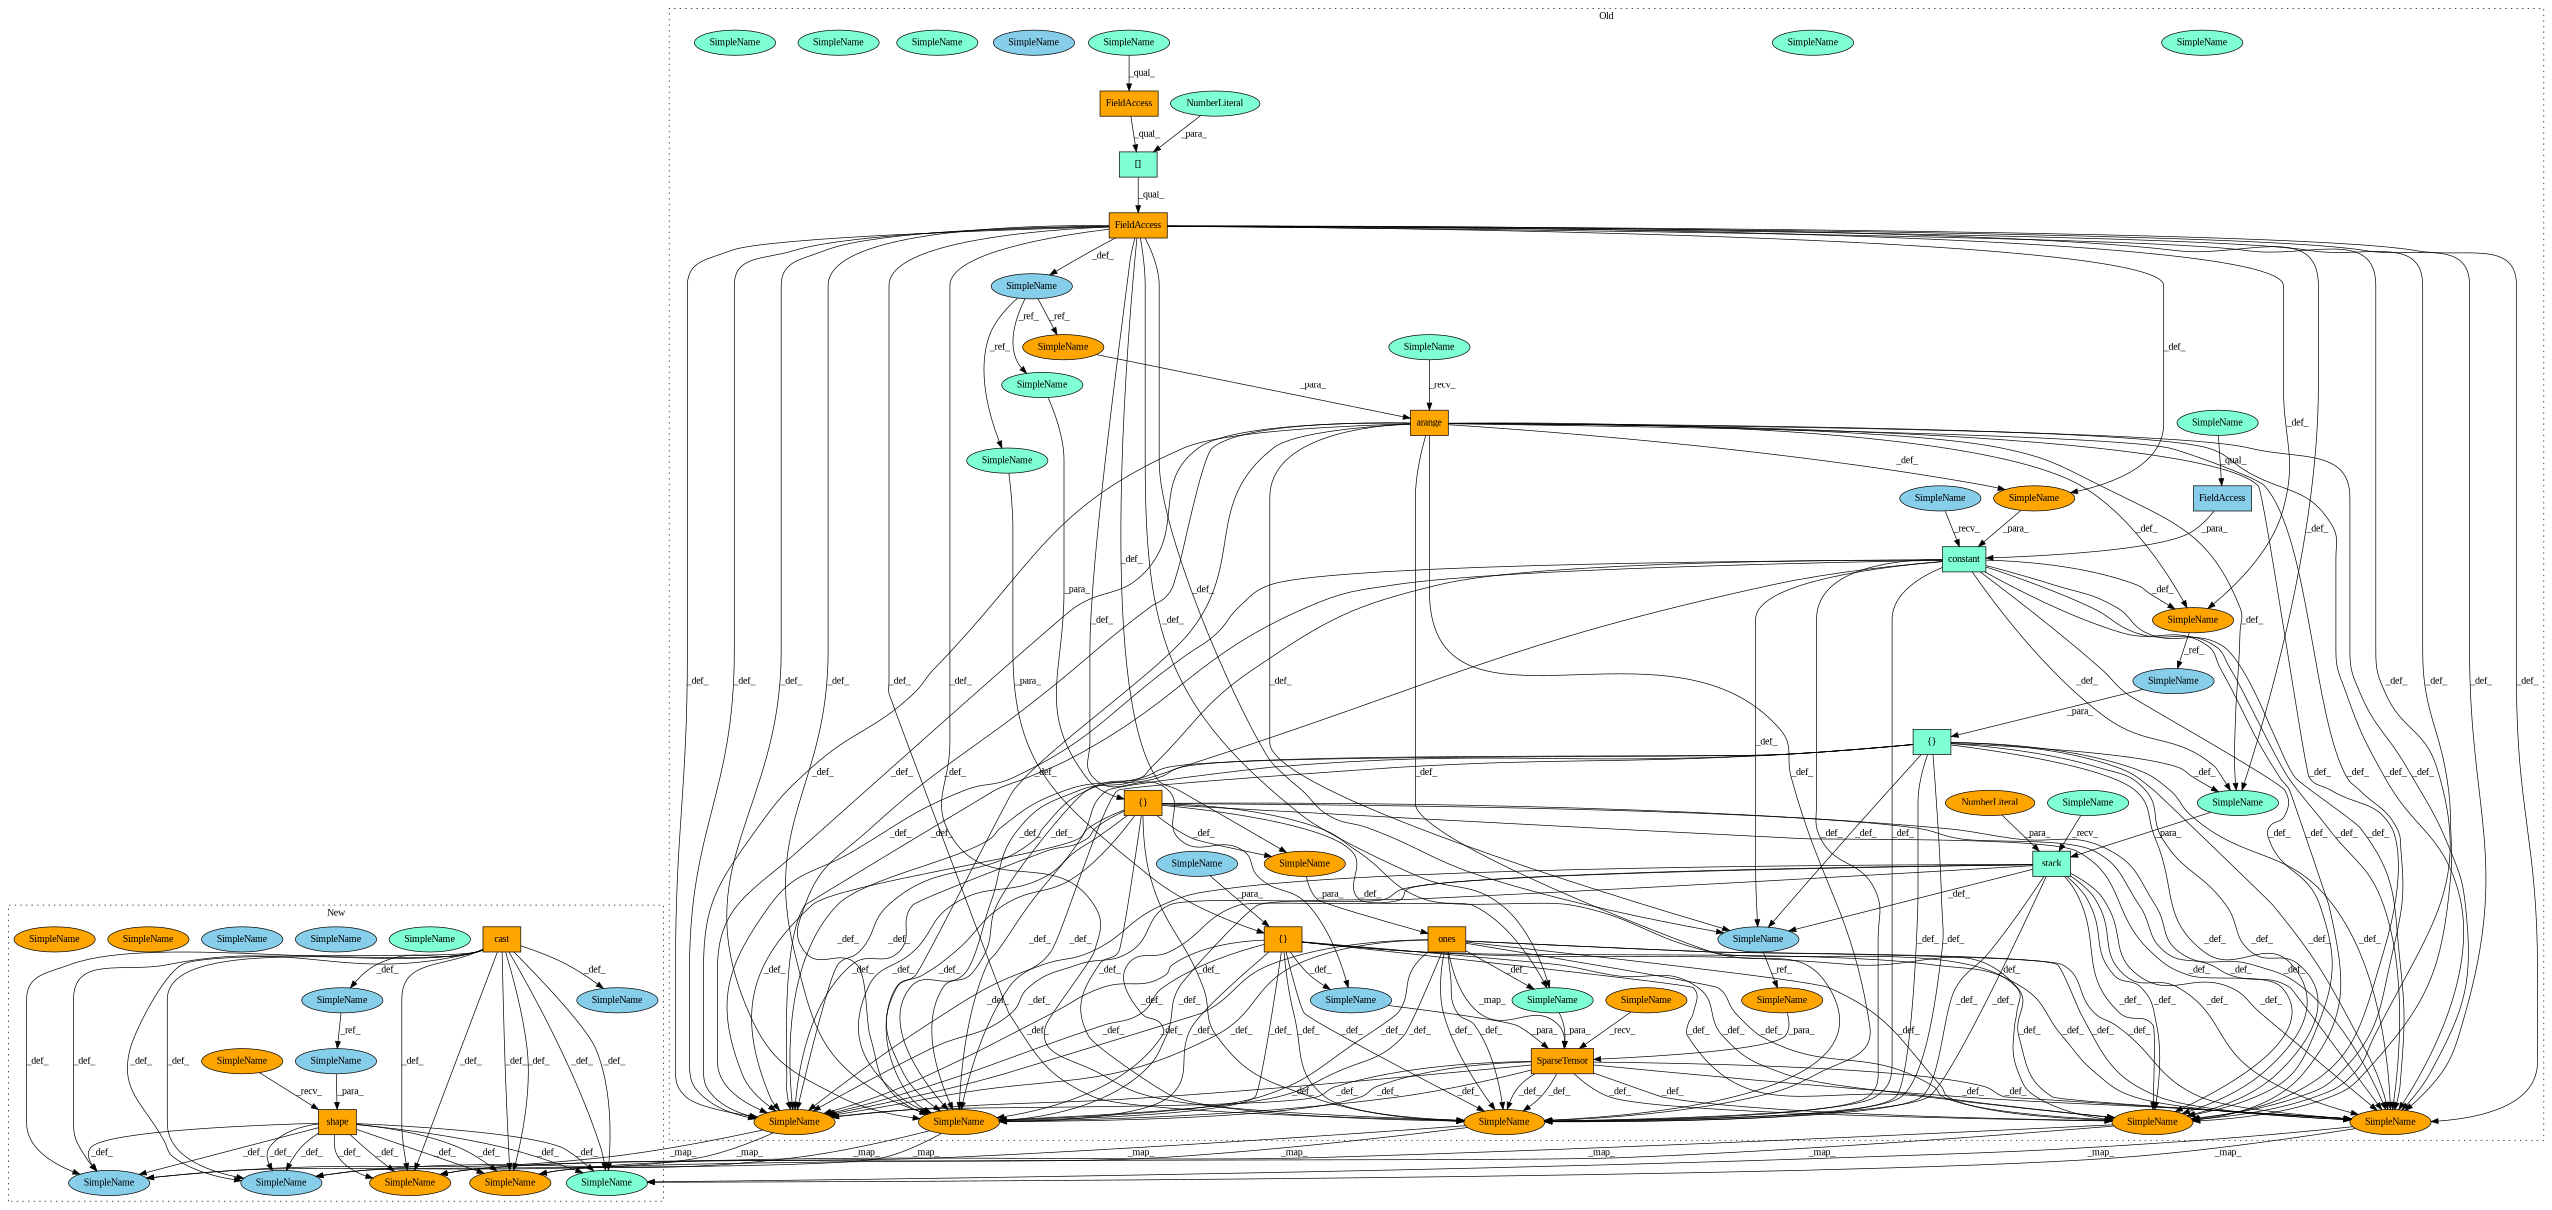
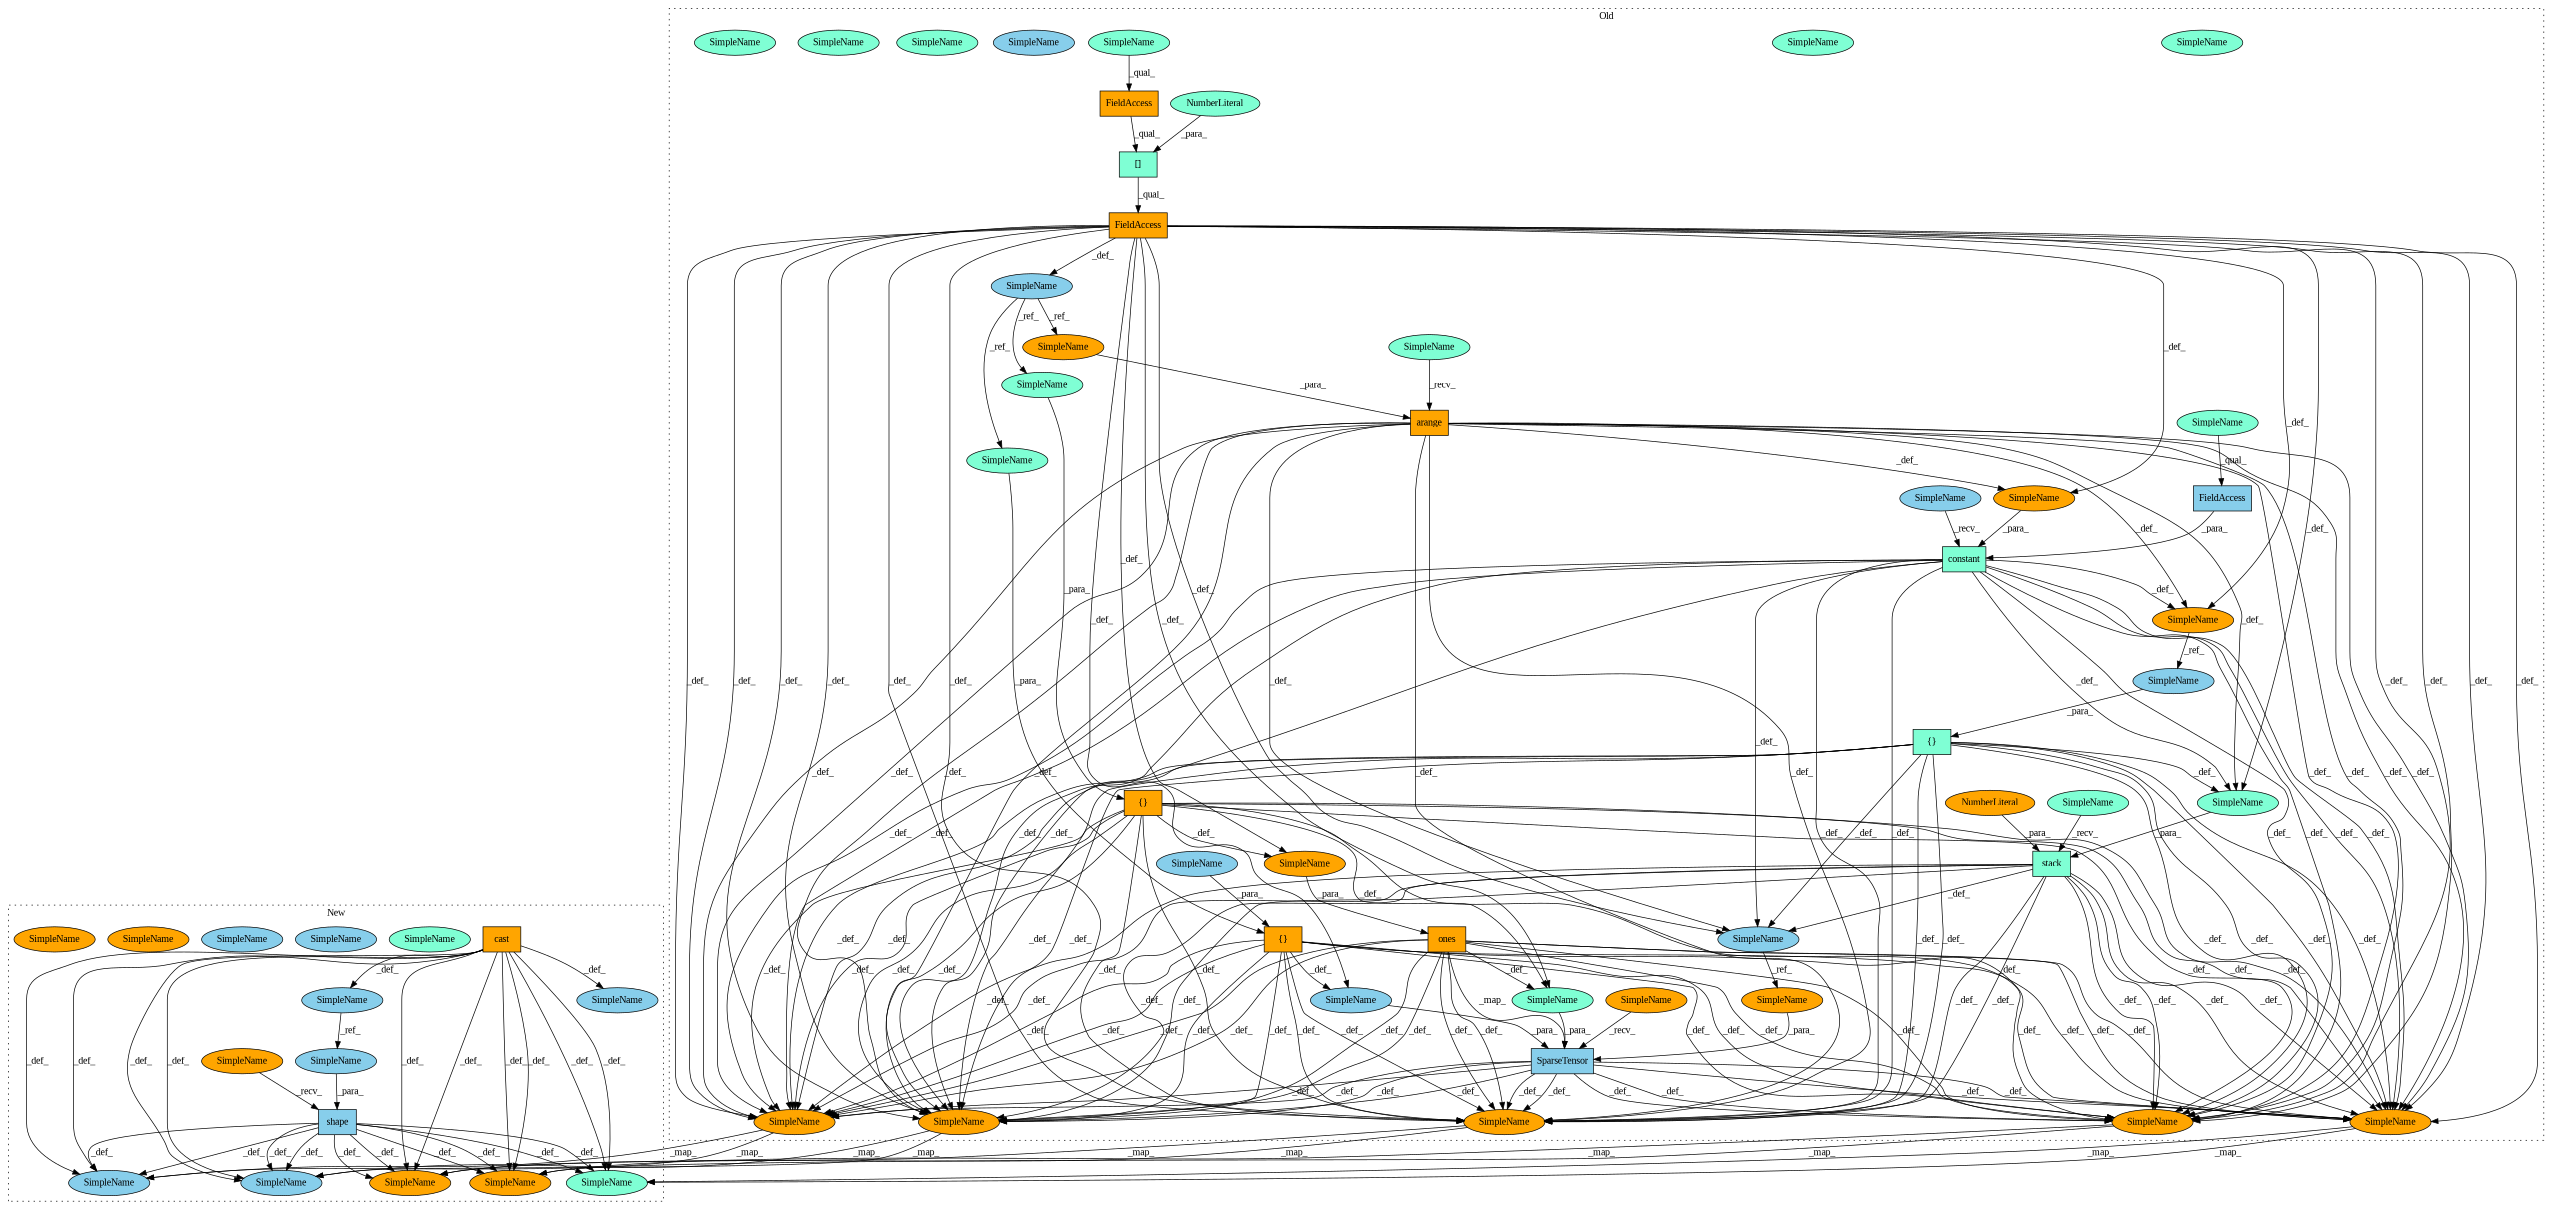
(1562, 1061) -> (1562, 1061)
(337, 1122) -> (337, 1122)
